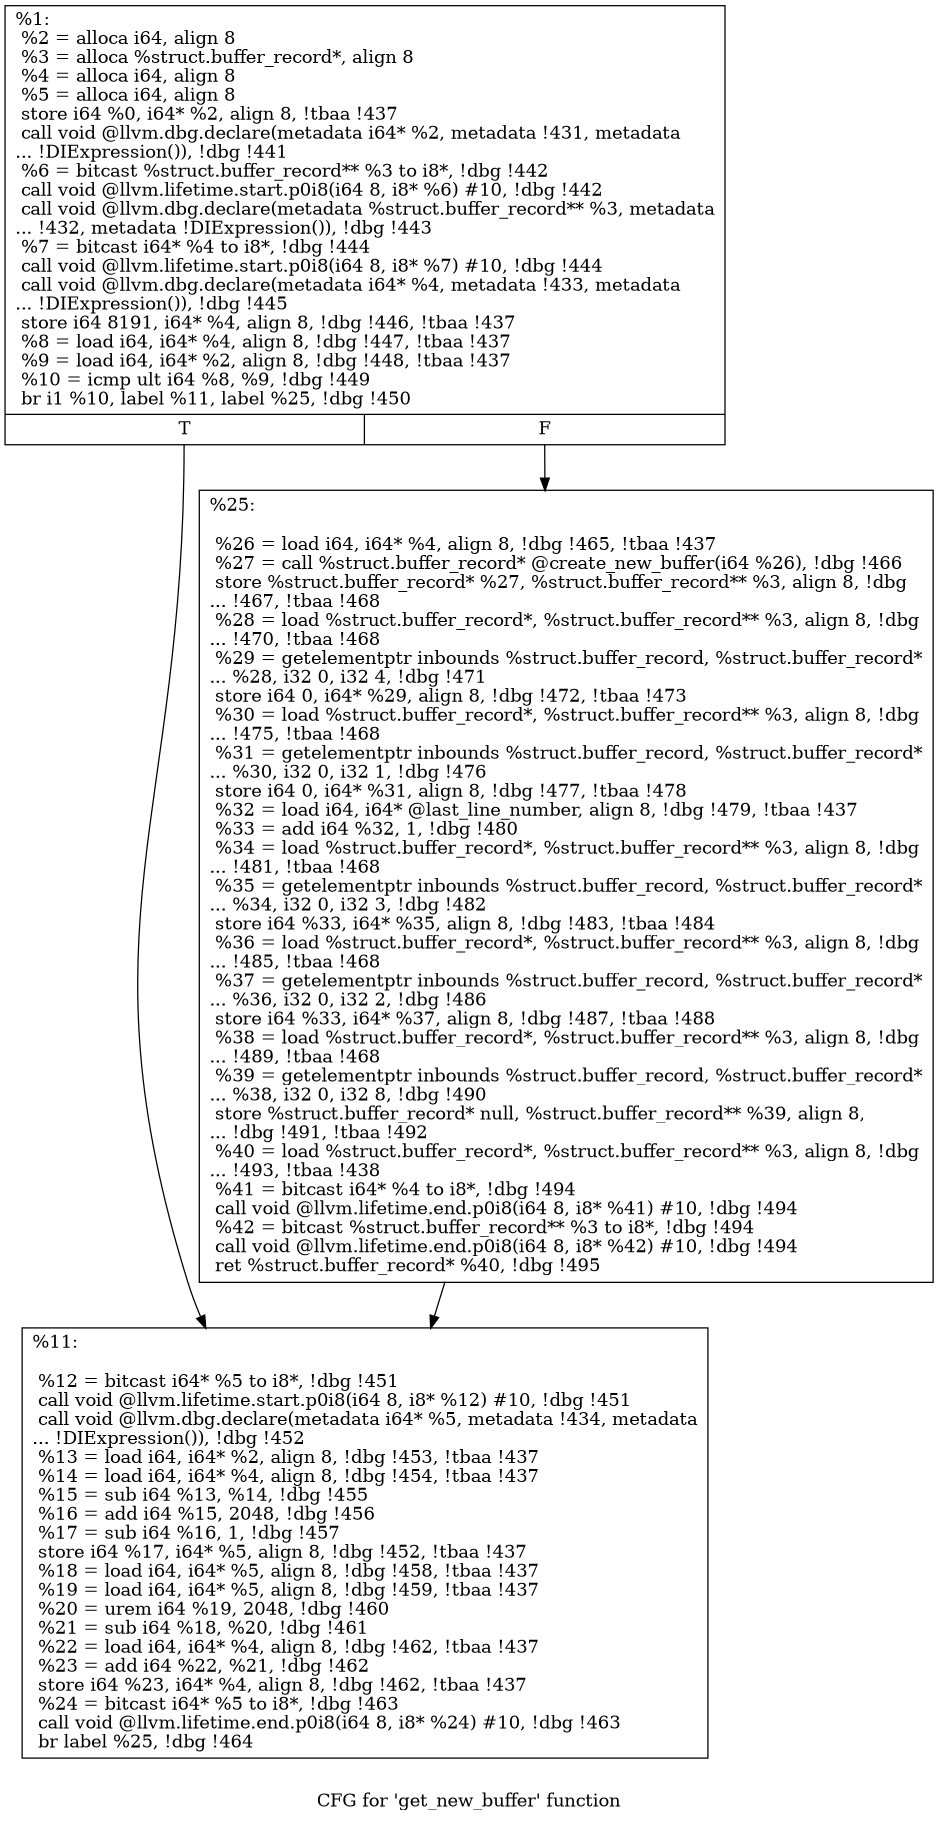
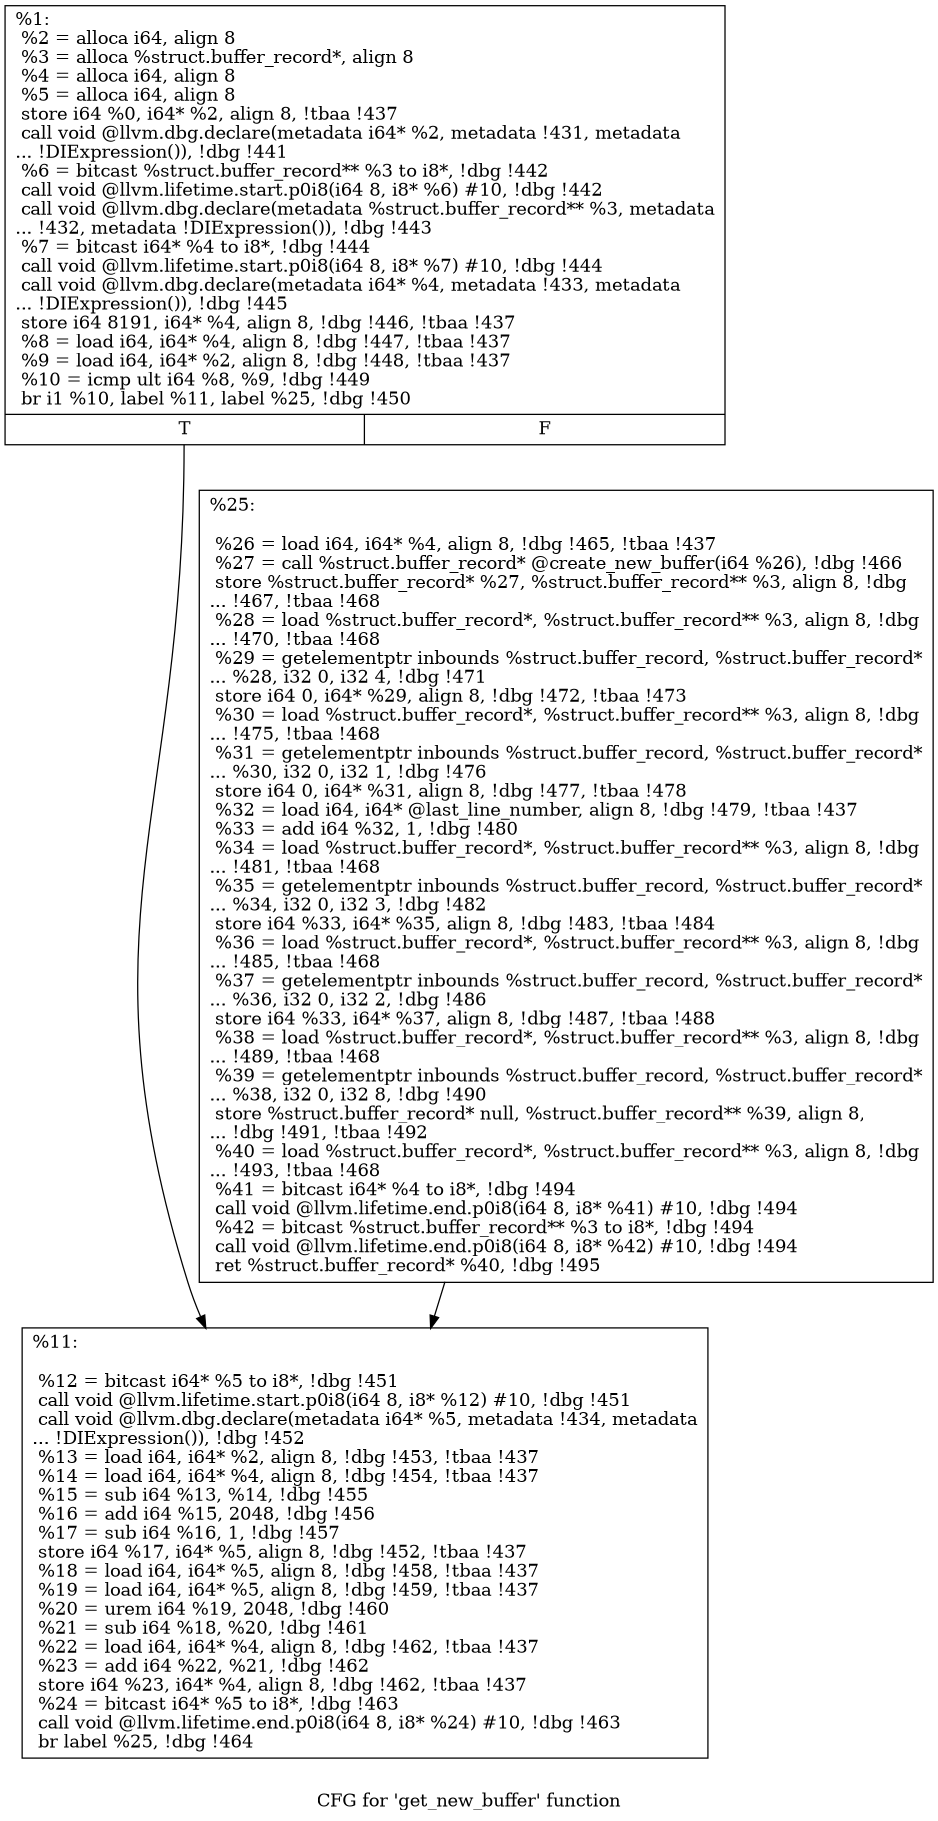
(545, 461) -> none
(295, 1171) -> (295, 1171)
